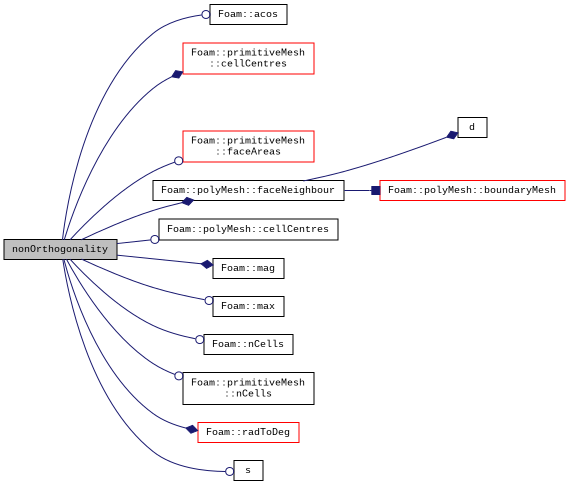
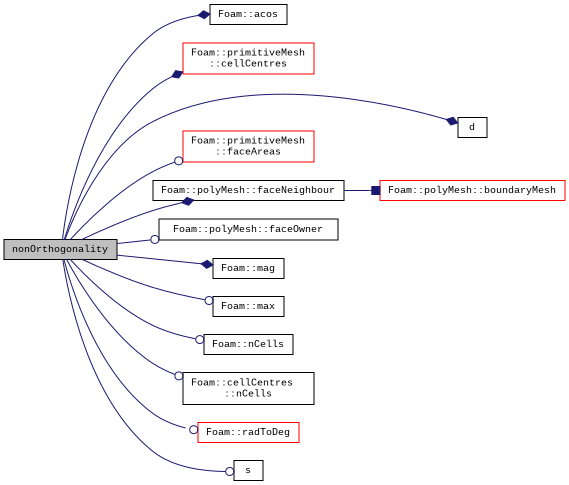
(100, 104) -> (100, 104)
(376, 162) -> (224, 99)
(248, 230) -> (248, 230)
(105, 359) -> (105, 359)
(248, 388) -> (248, 388)
